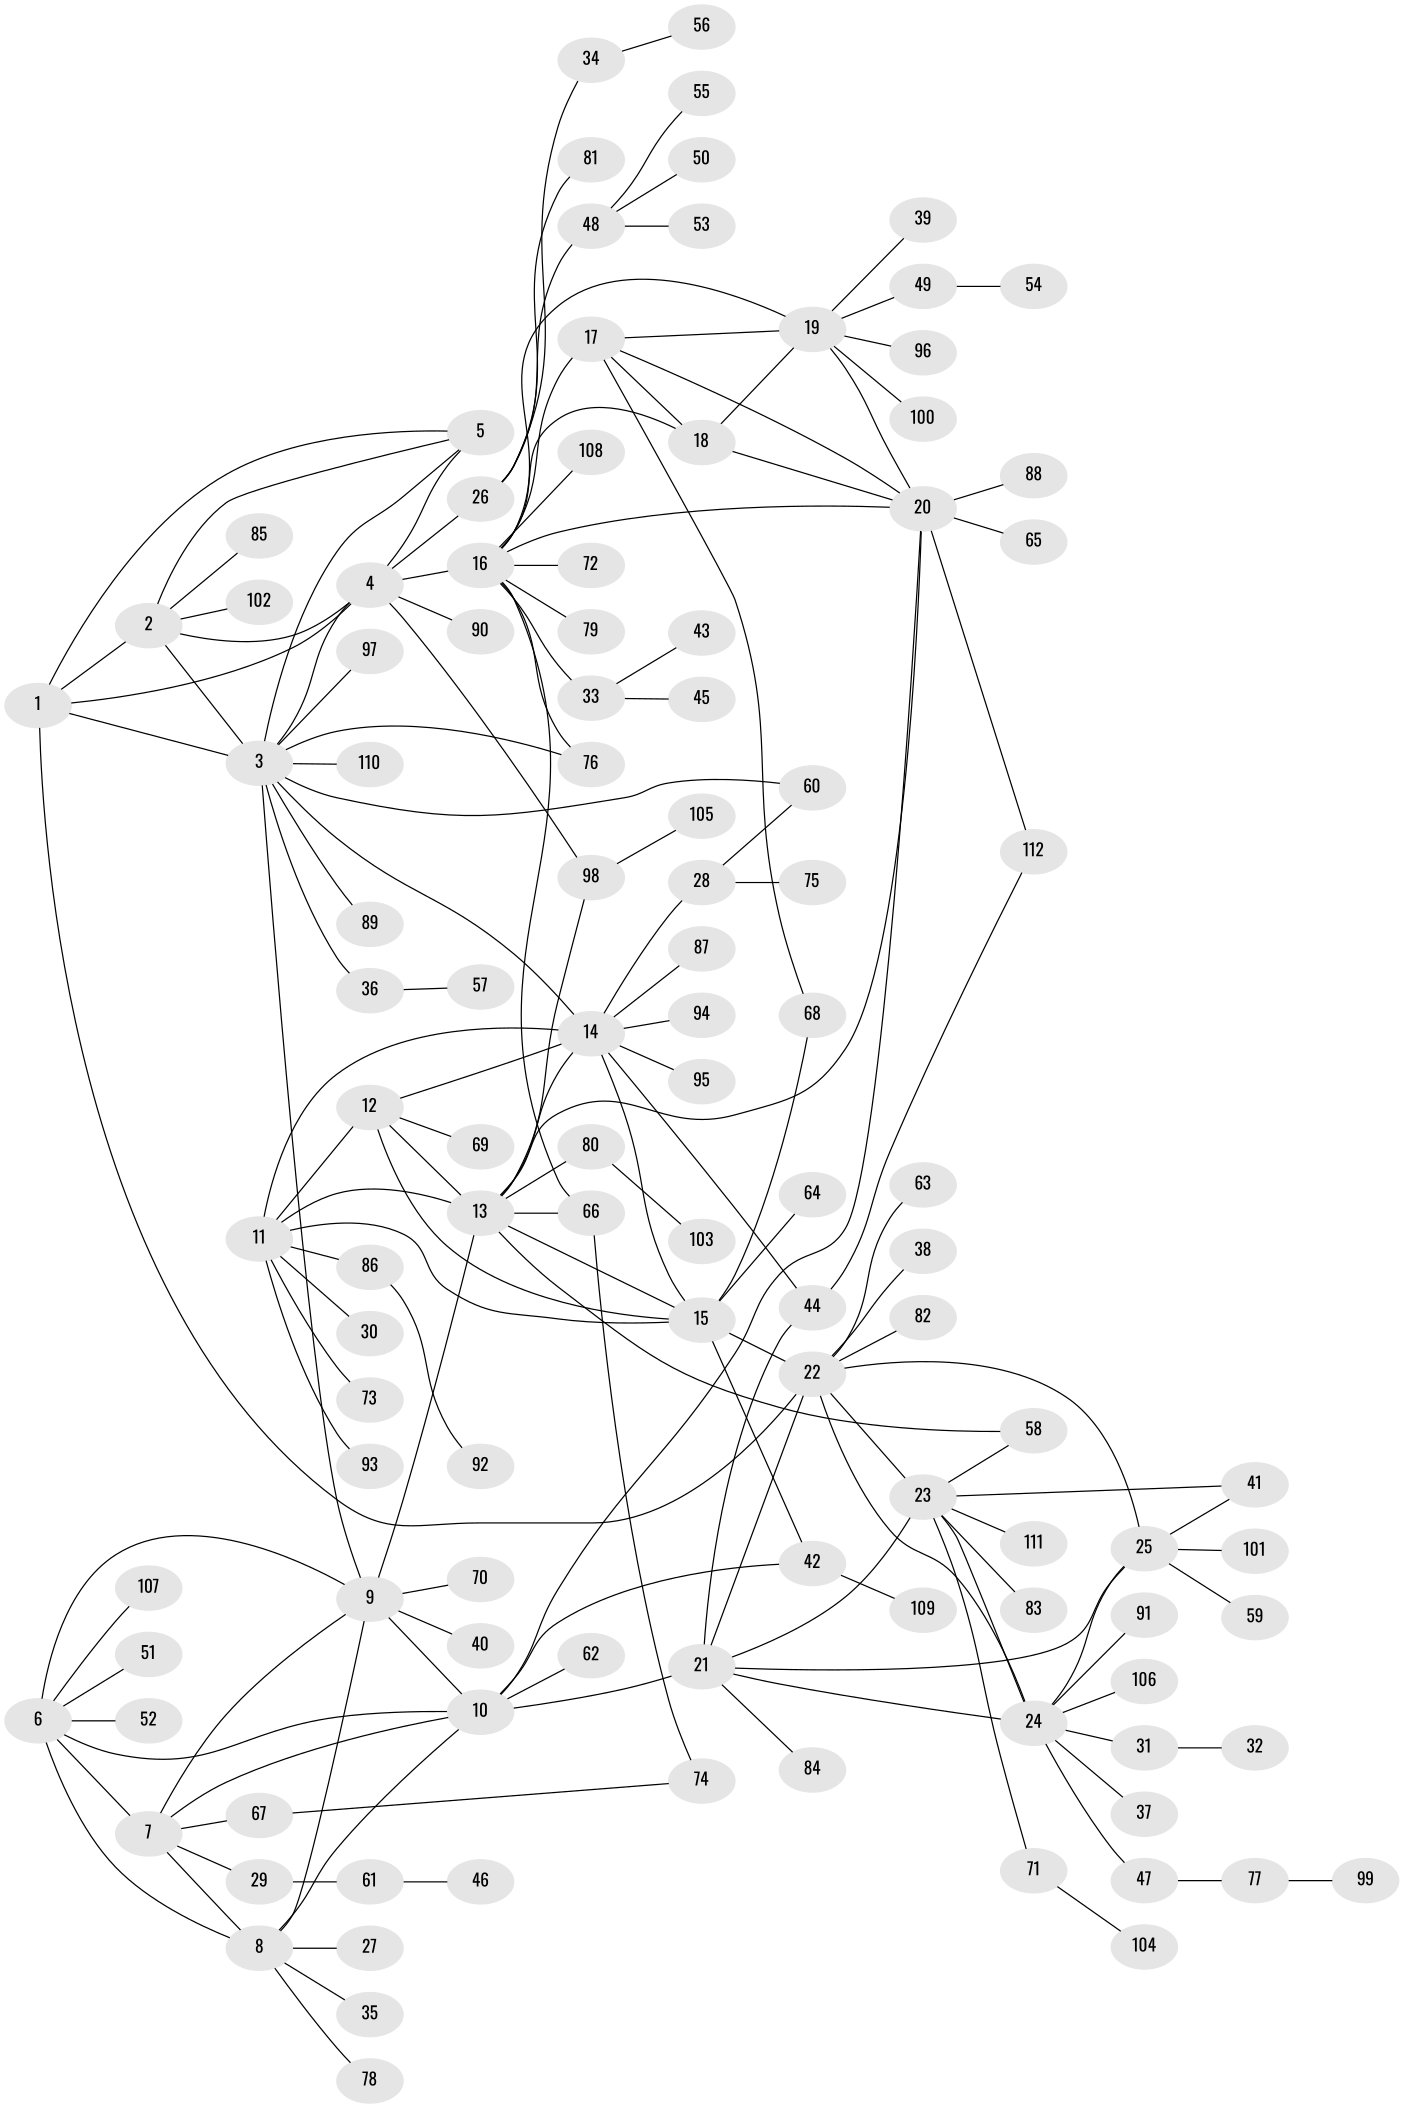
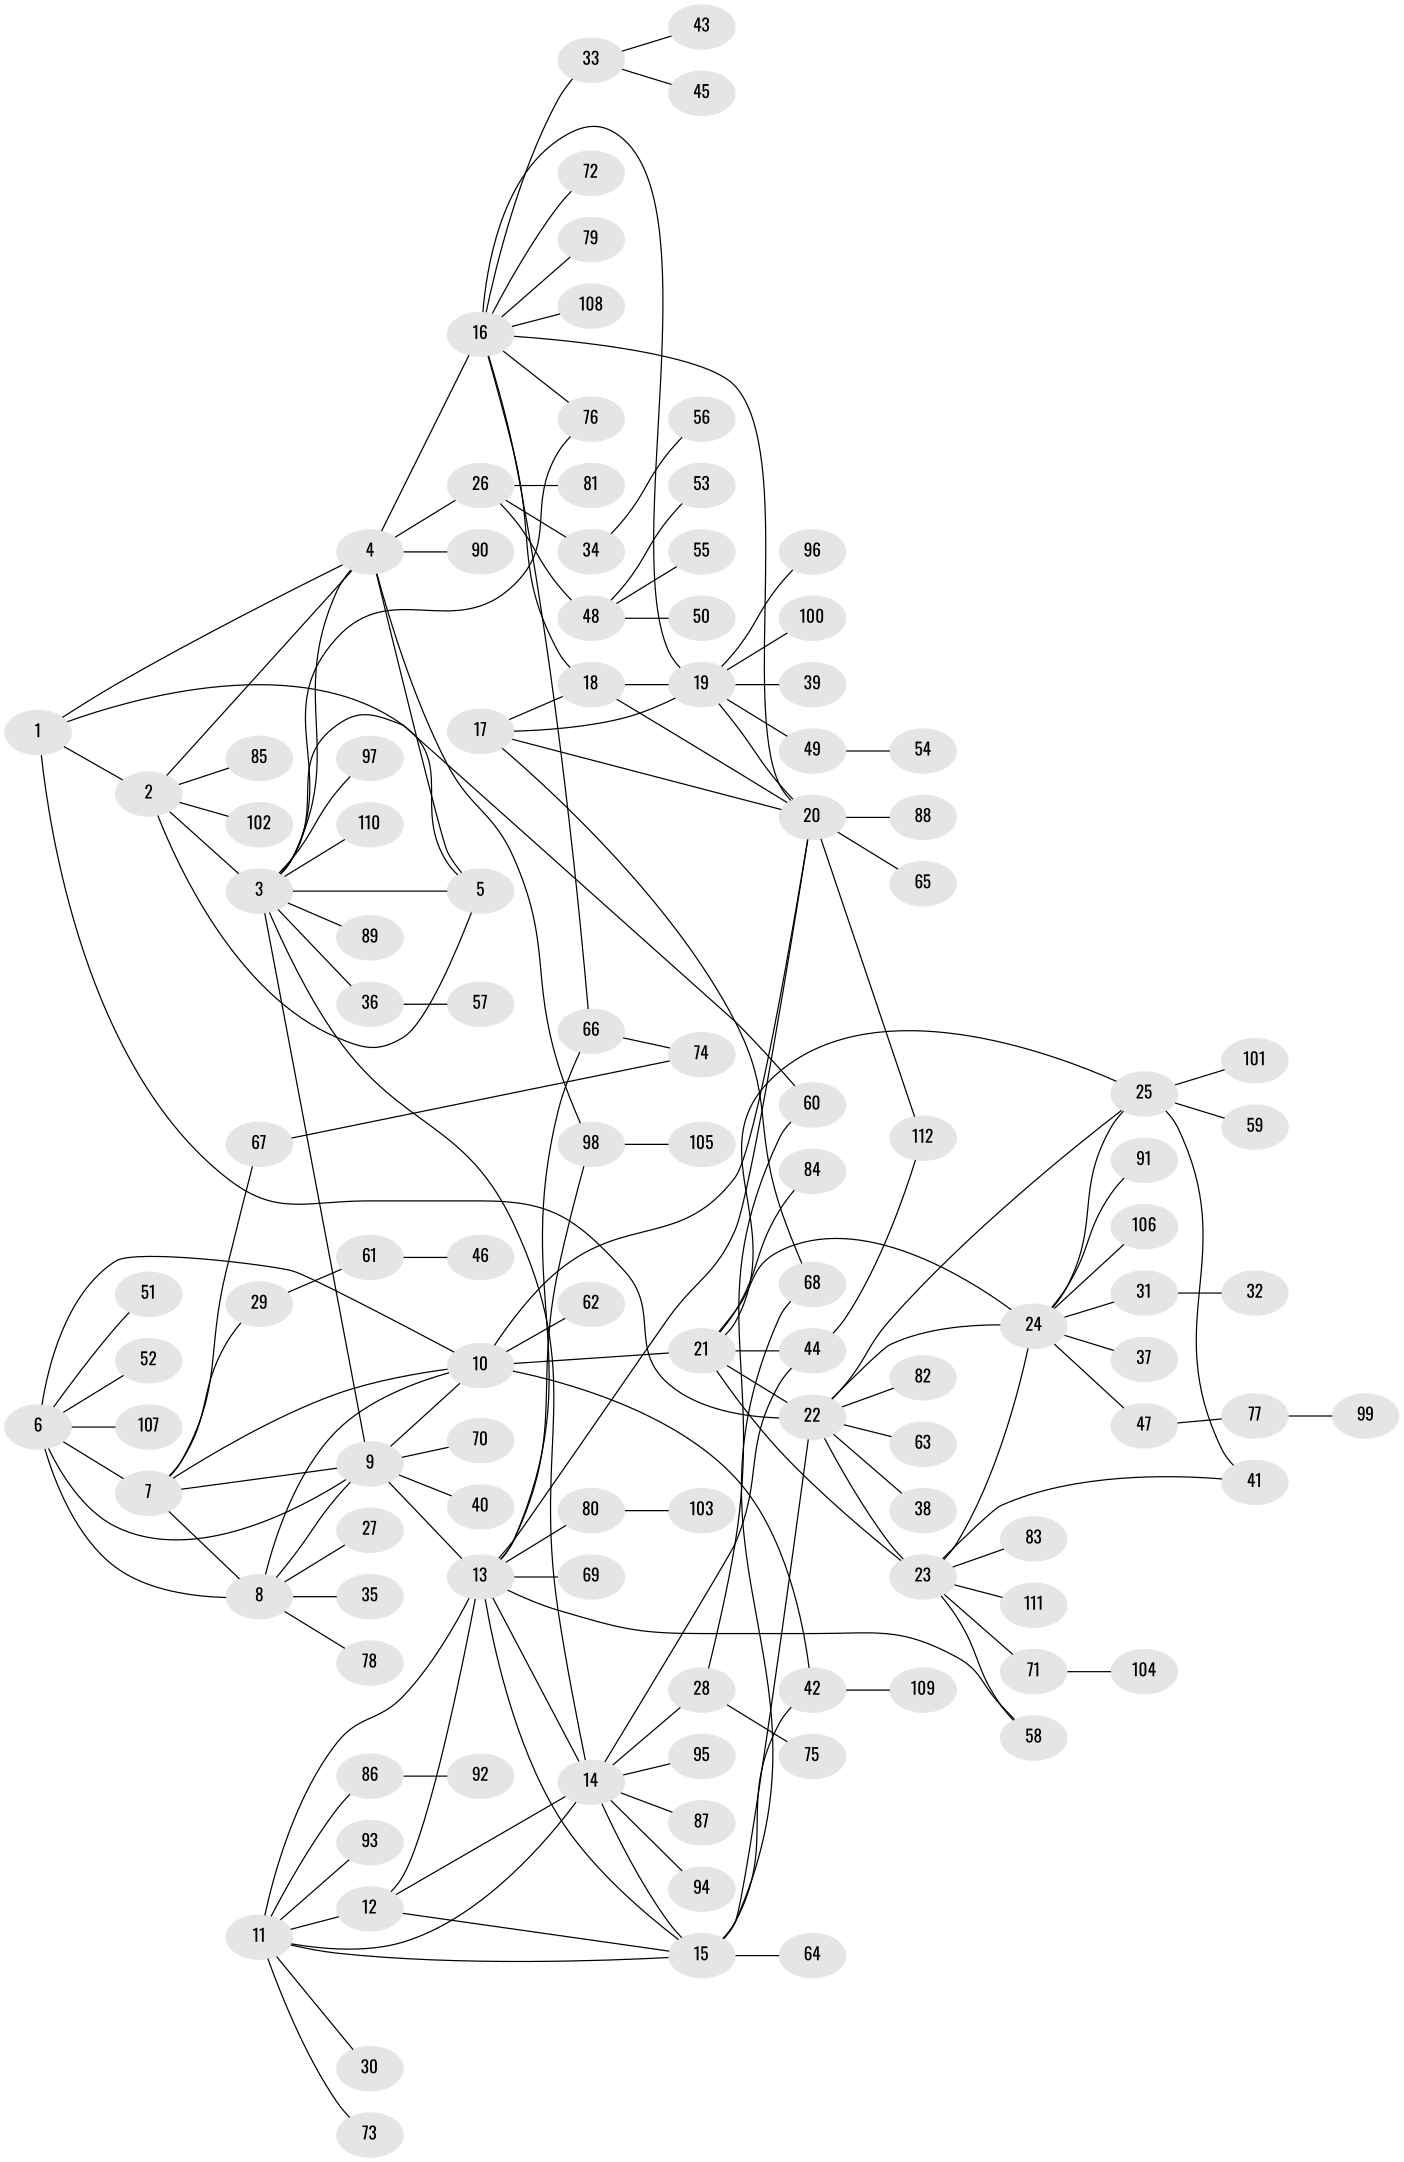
(542, 423) -> none
(149, 734) -> none
(425, 1127) -> (536, 1577)
